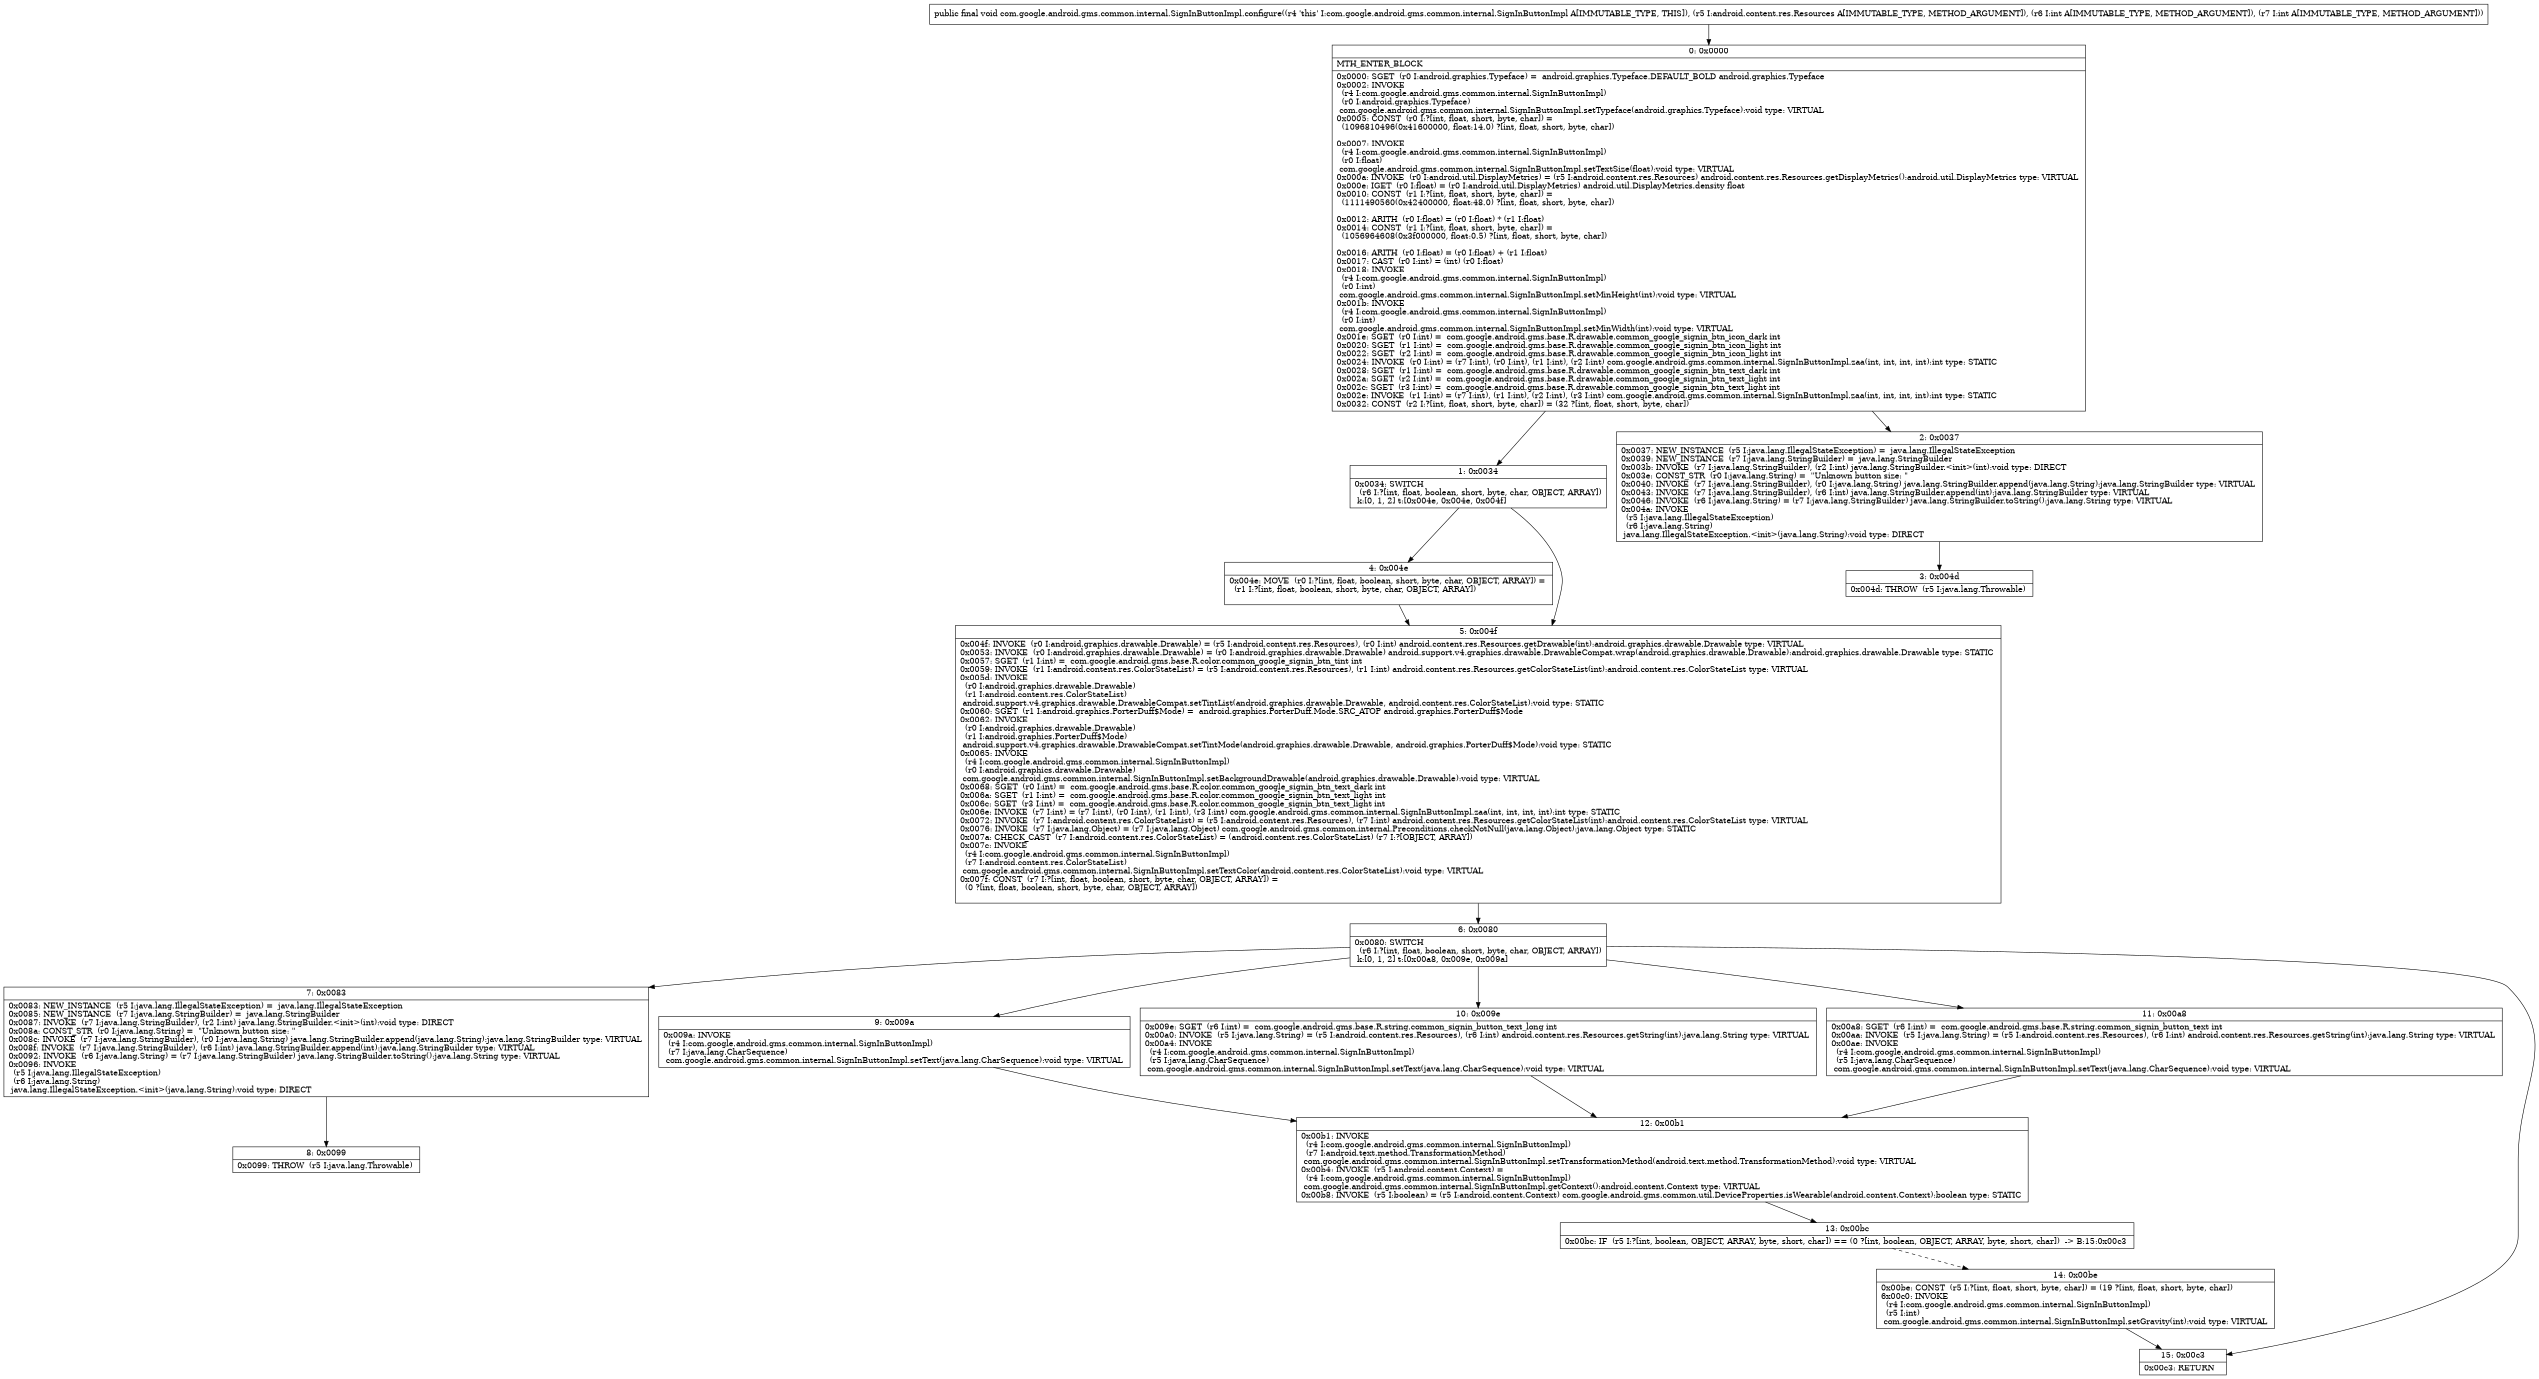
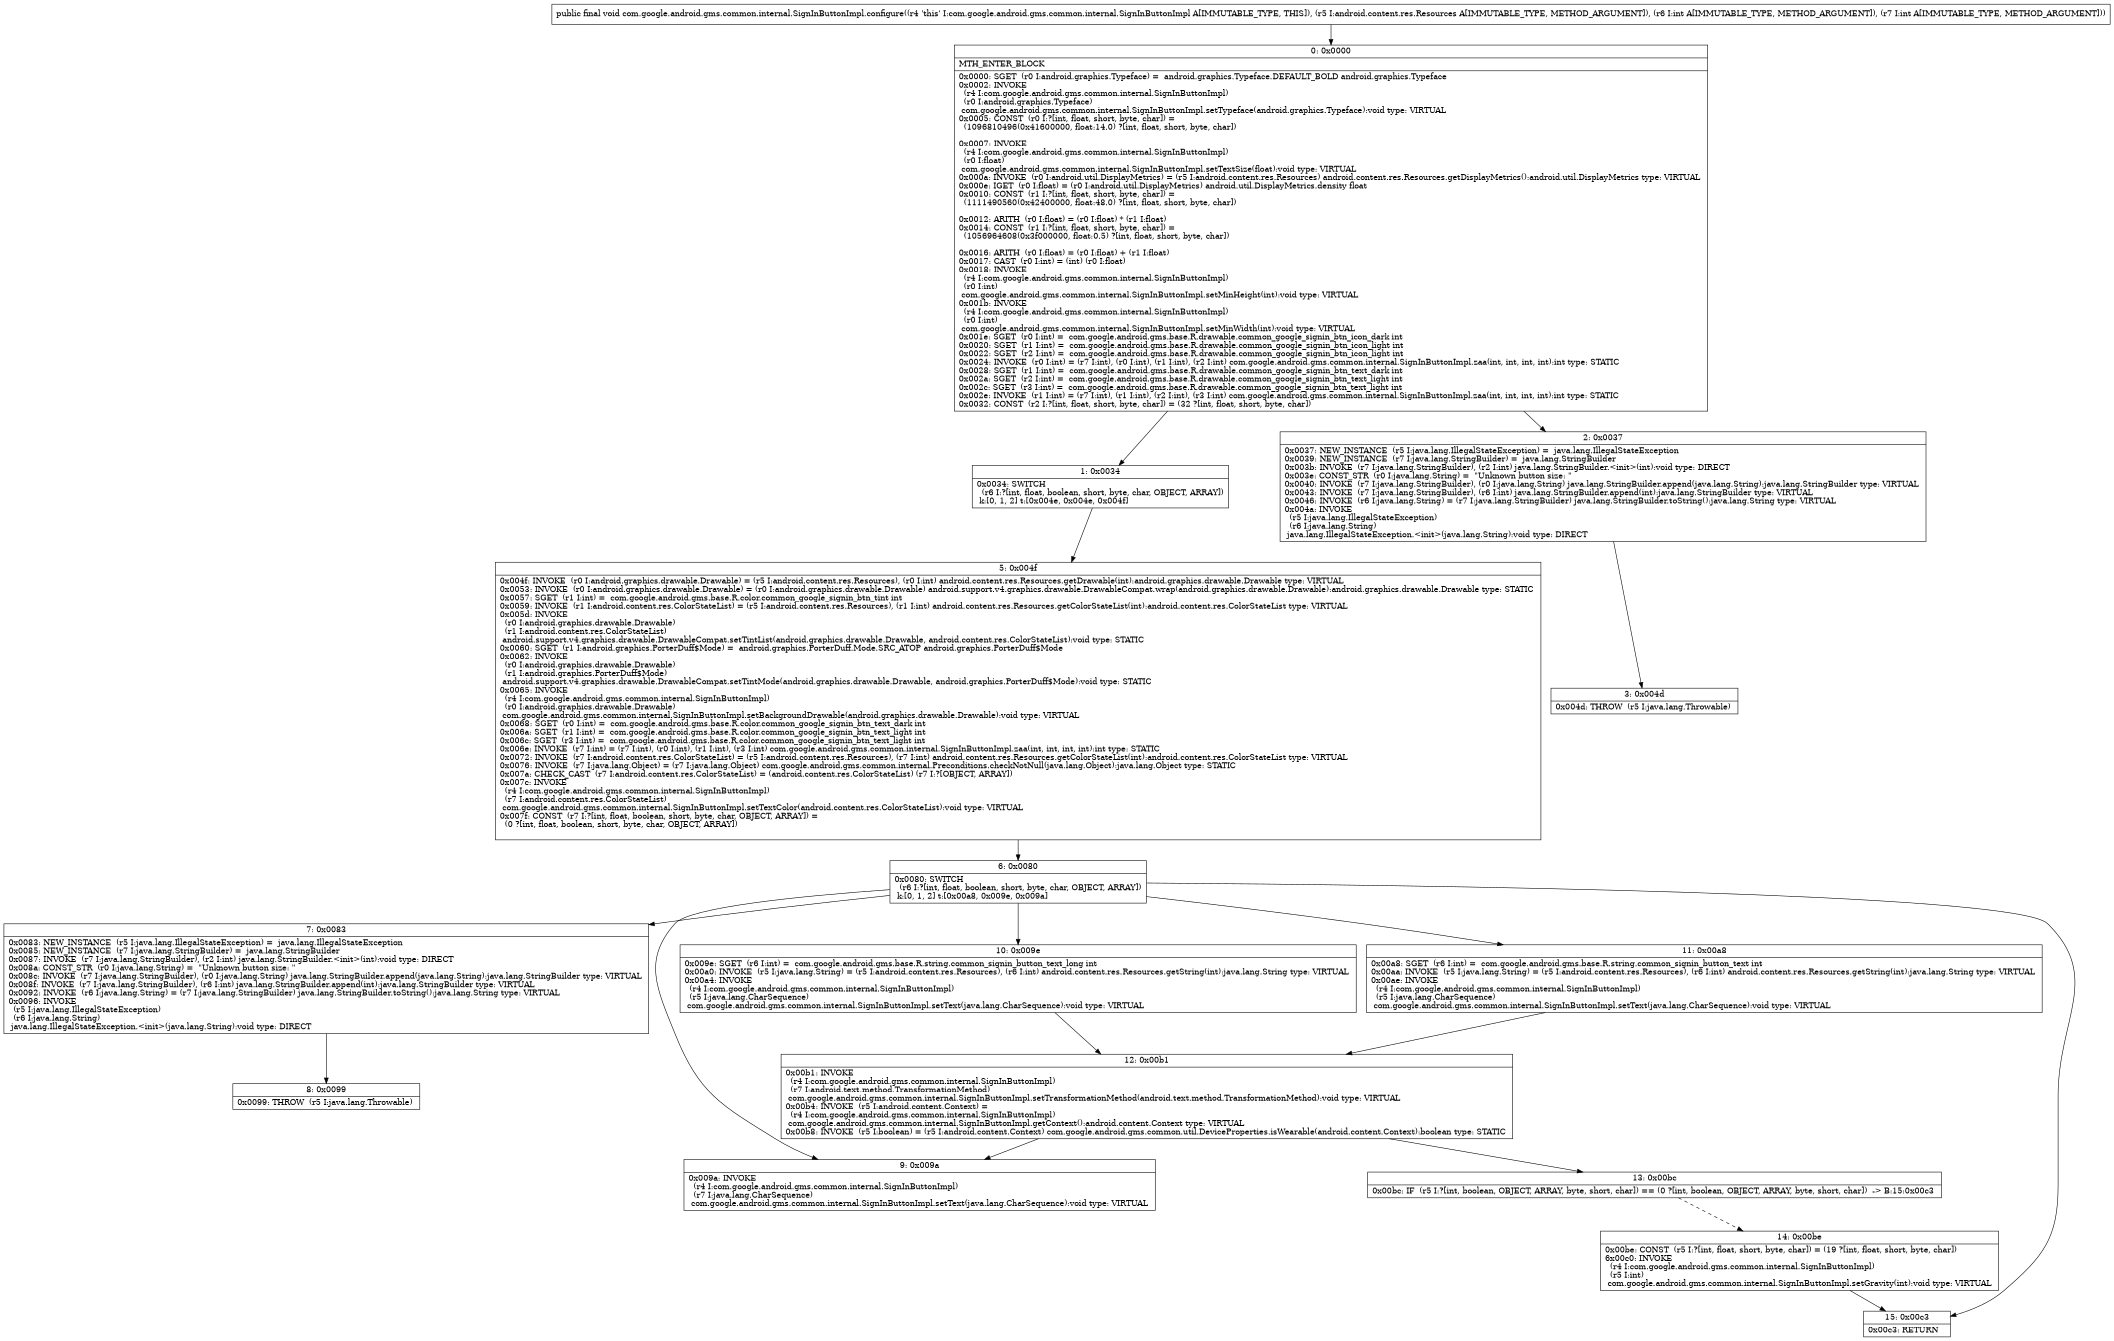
(1389, 584) -> none
(1141, 1098) -> (1014, 1148)
